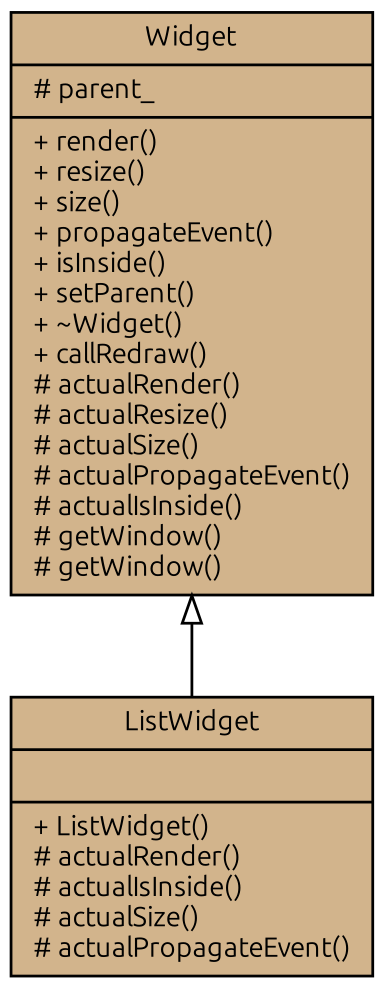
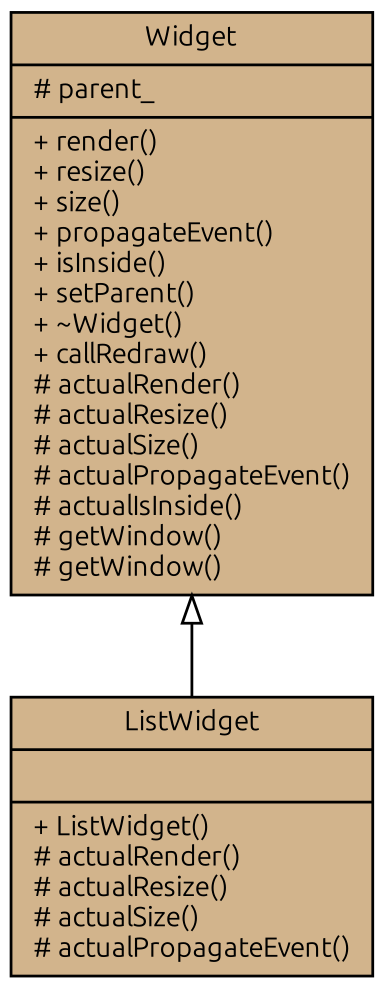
(138, 888) -> (131, 888)
